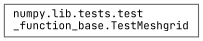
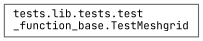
(101, 21) -> (101, 21)
